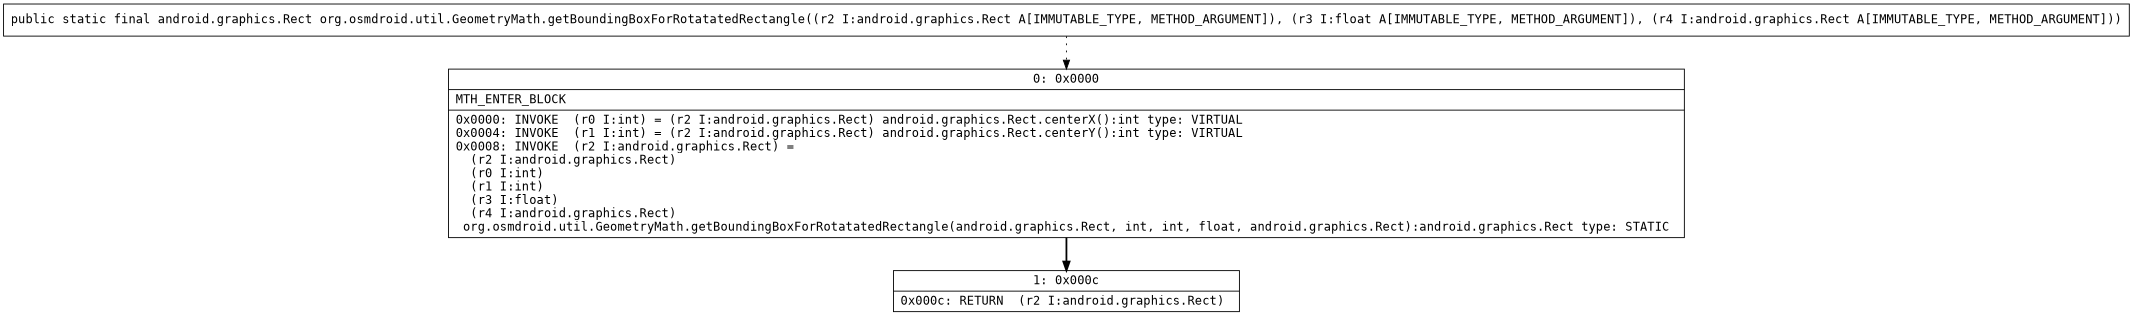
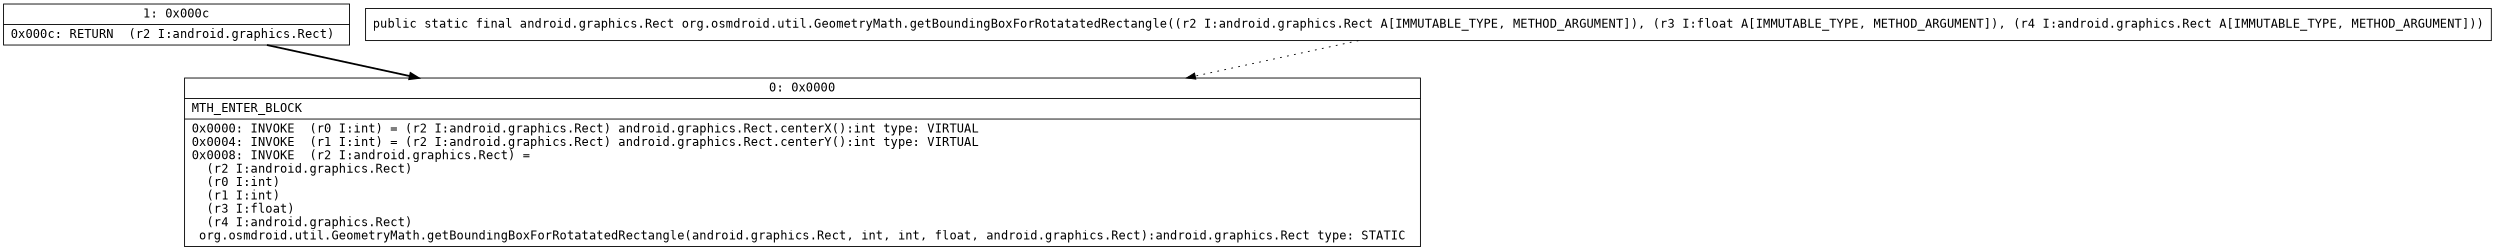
(1066, 250) -> (338, 61)
